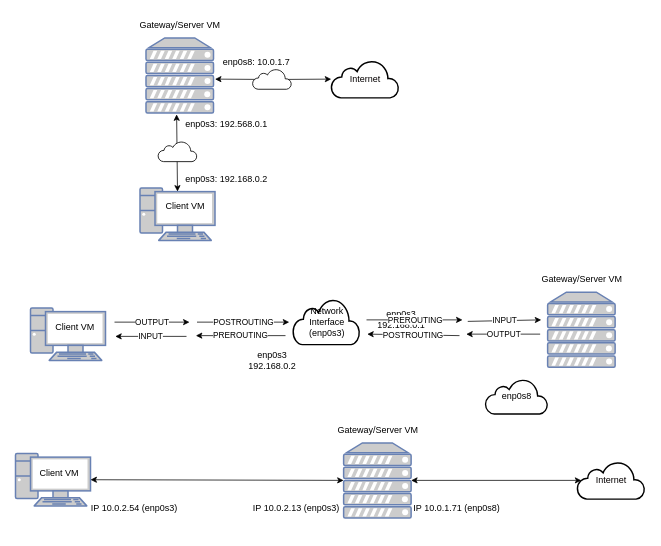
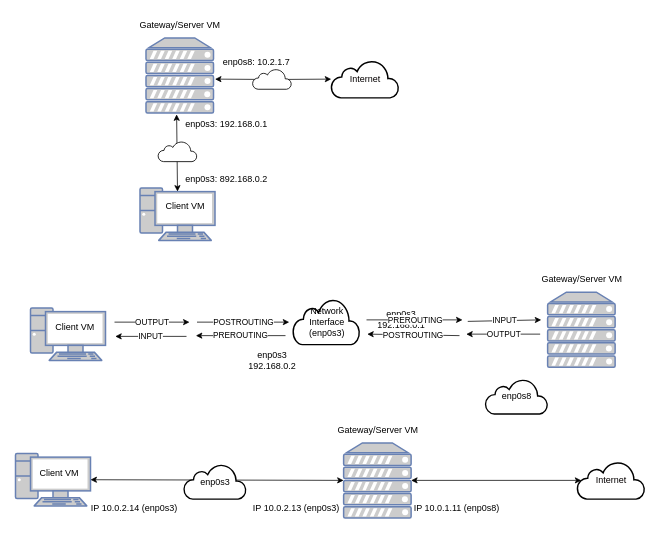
(257, 62) -> (257, 62)
(227, 124) -> (227, 124)
(227, 179) -> (227, 179)
none -> (215, 482)
(134, 508) -> (134, 508)
(457, 508) -> (457, 508)
